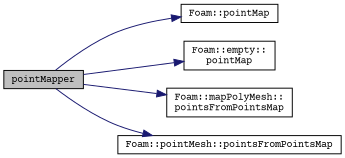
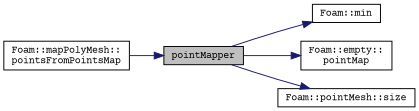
(230, 13) -> (346, 13)
(120, 89) -> (142, 56)
(230, 145) -> (346, 98)
